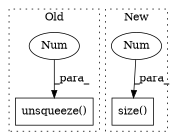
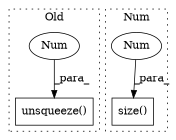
(137, 18) -> (137, 18)
